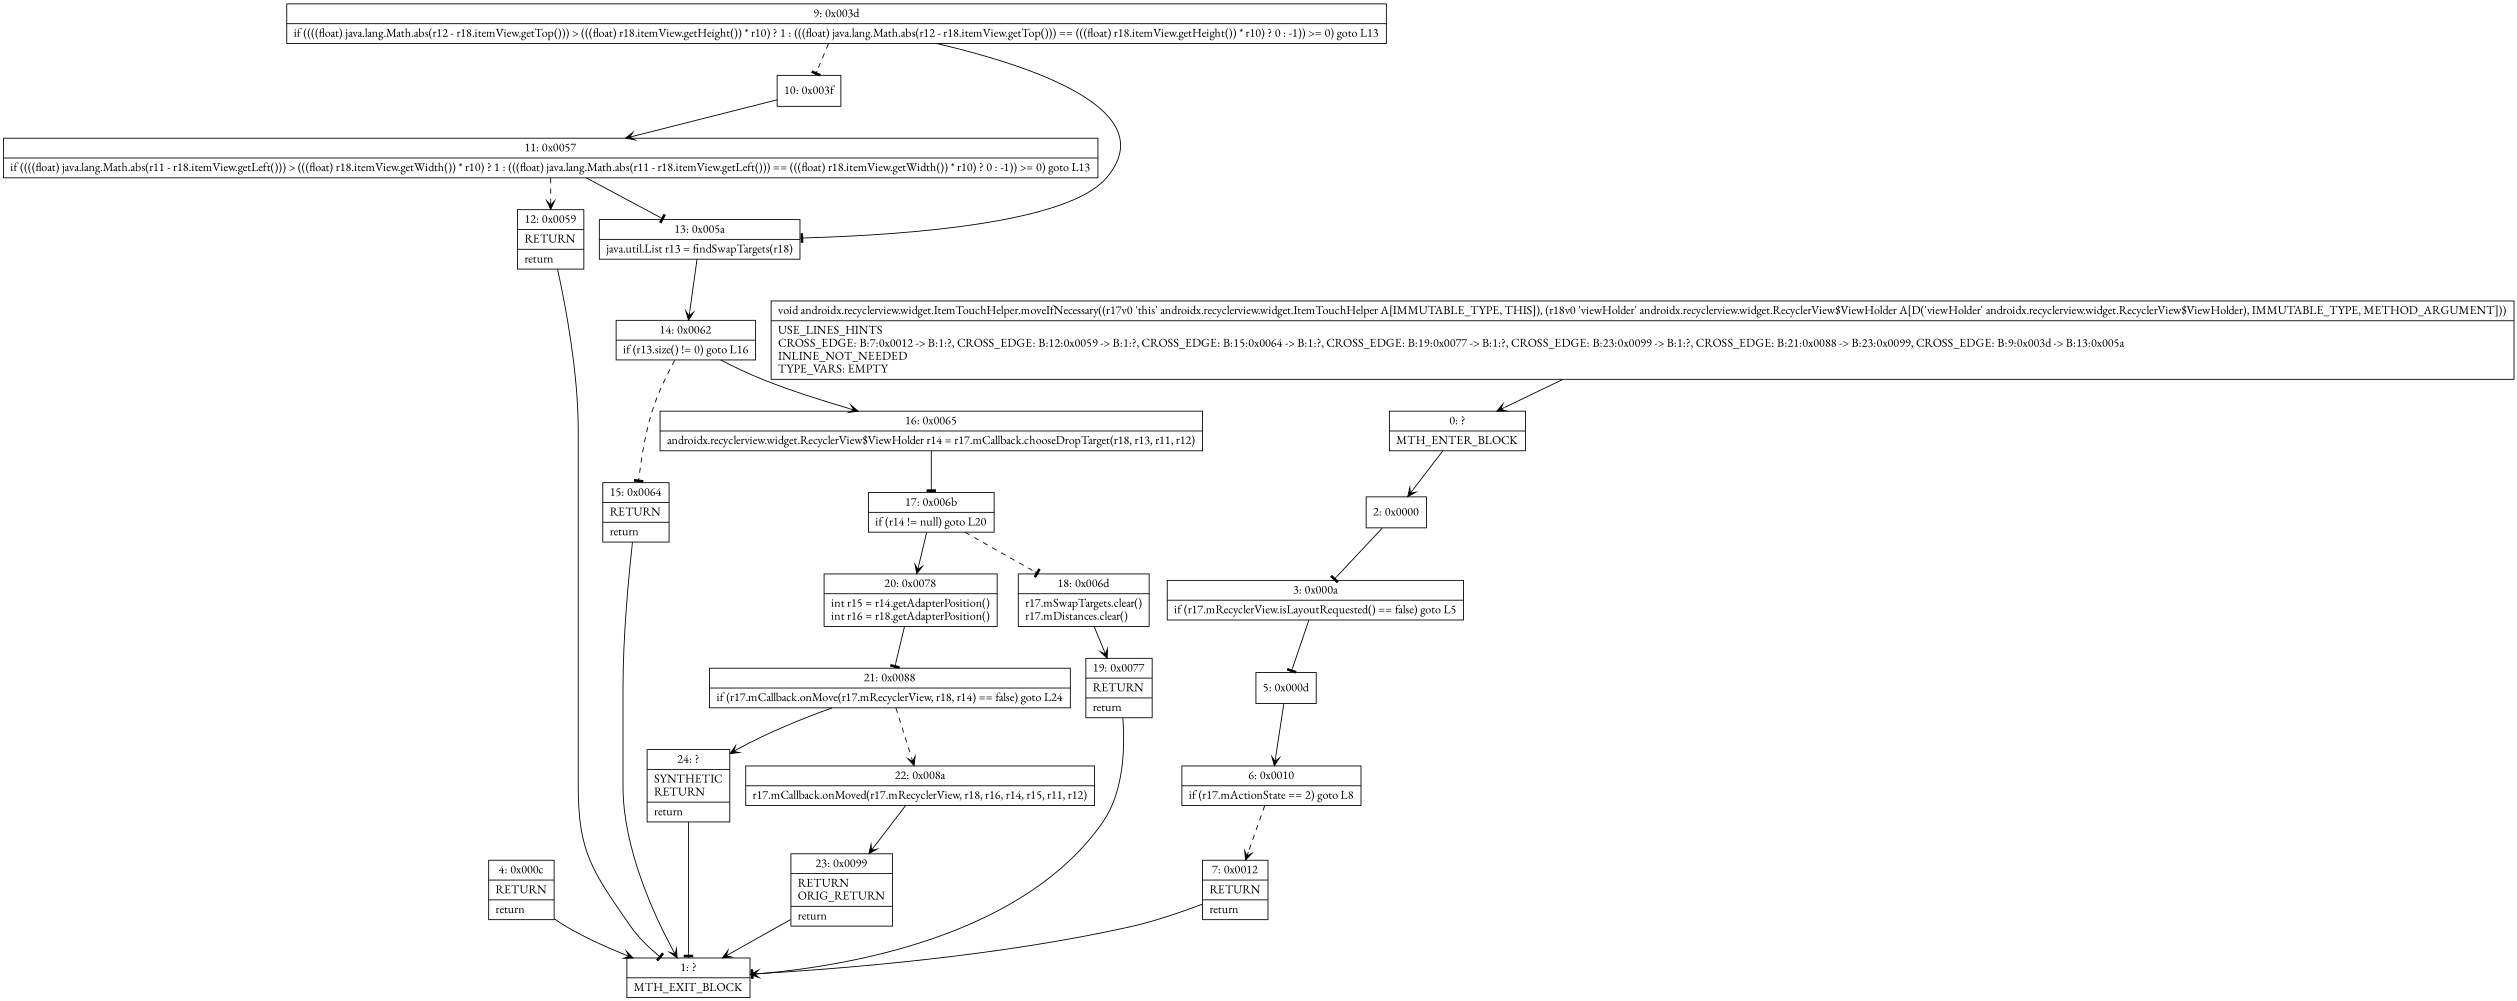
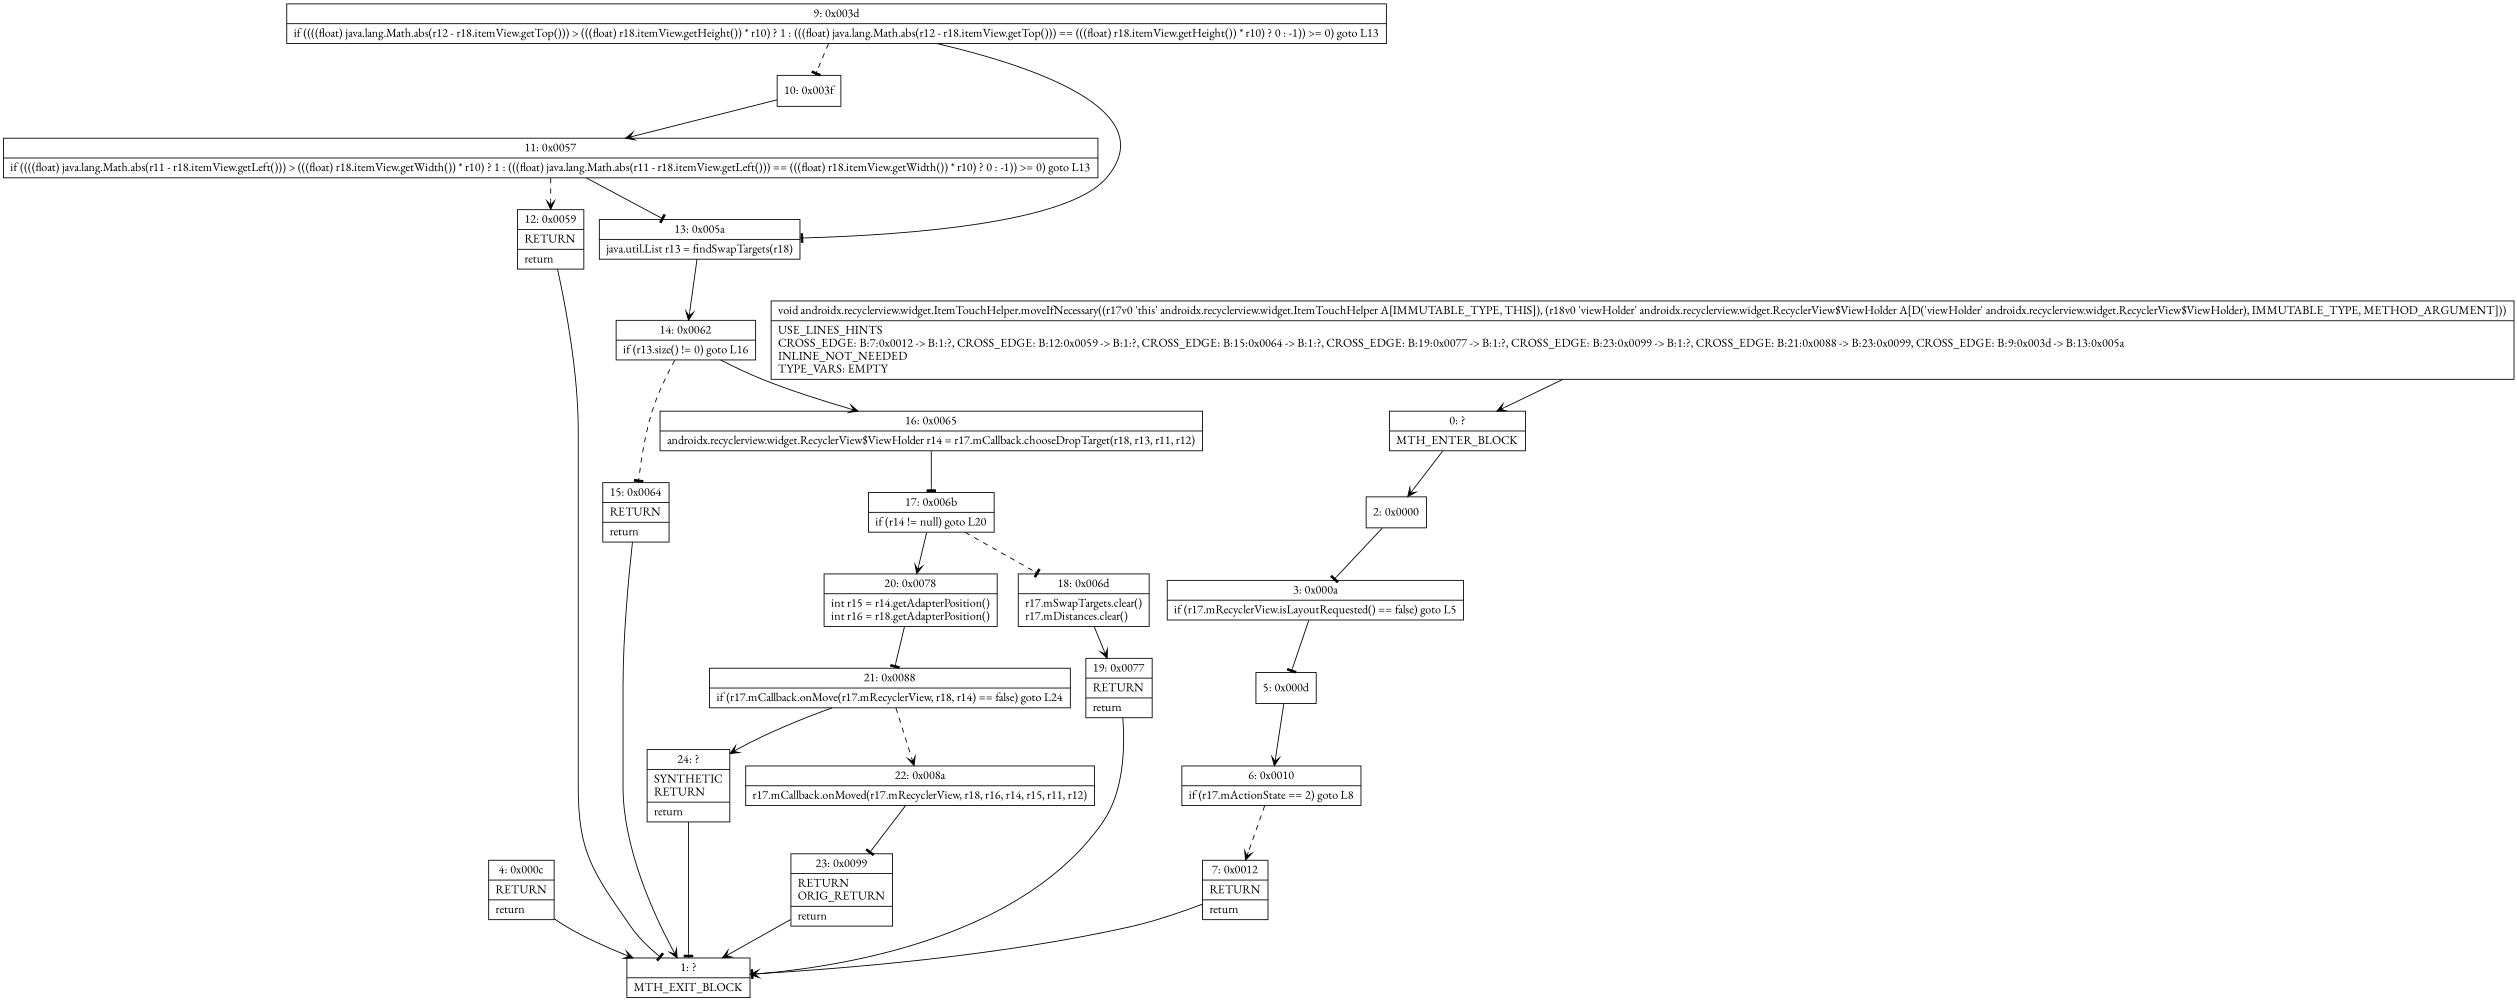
(890, 826) -> (889, 828)
